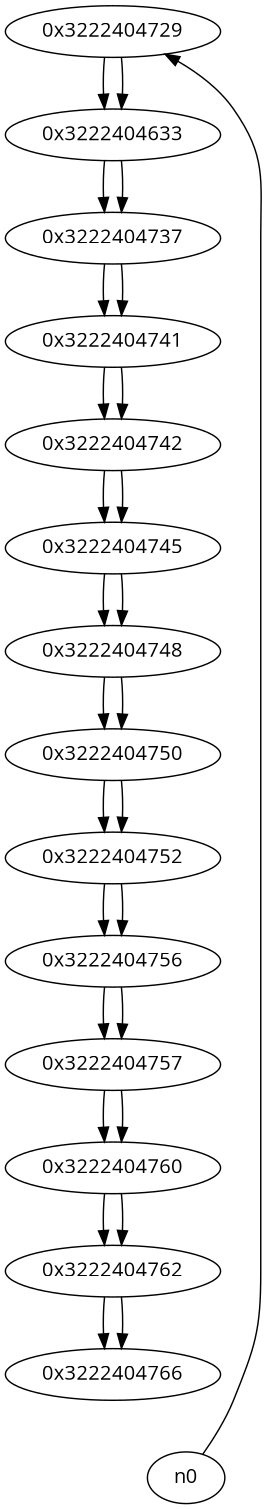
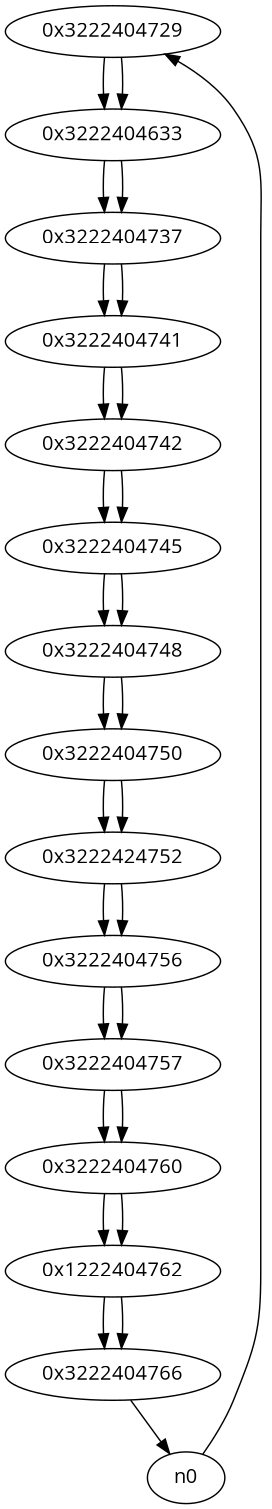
(113, 858) -> (113, 858)
(113, 1271) -> (113, 1271)
none -> (146, 1421)
